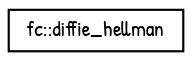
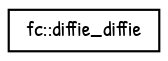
(96, 31) -> (84, 31)
